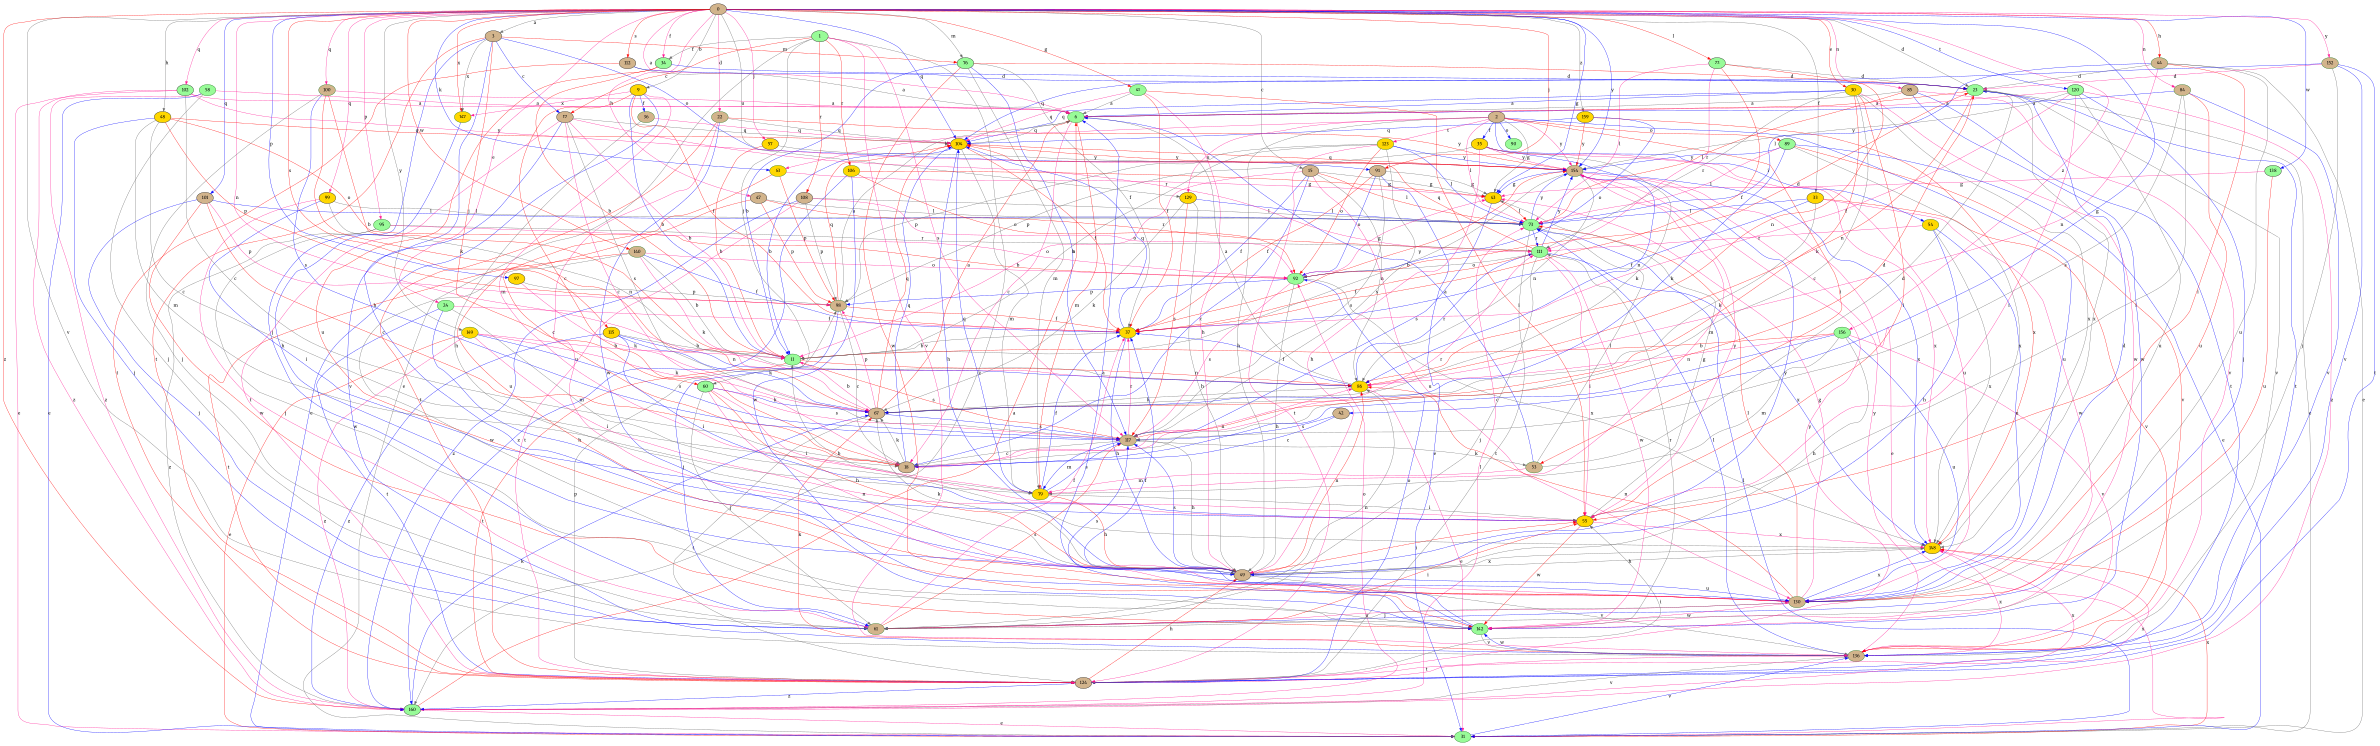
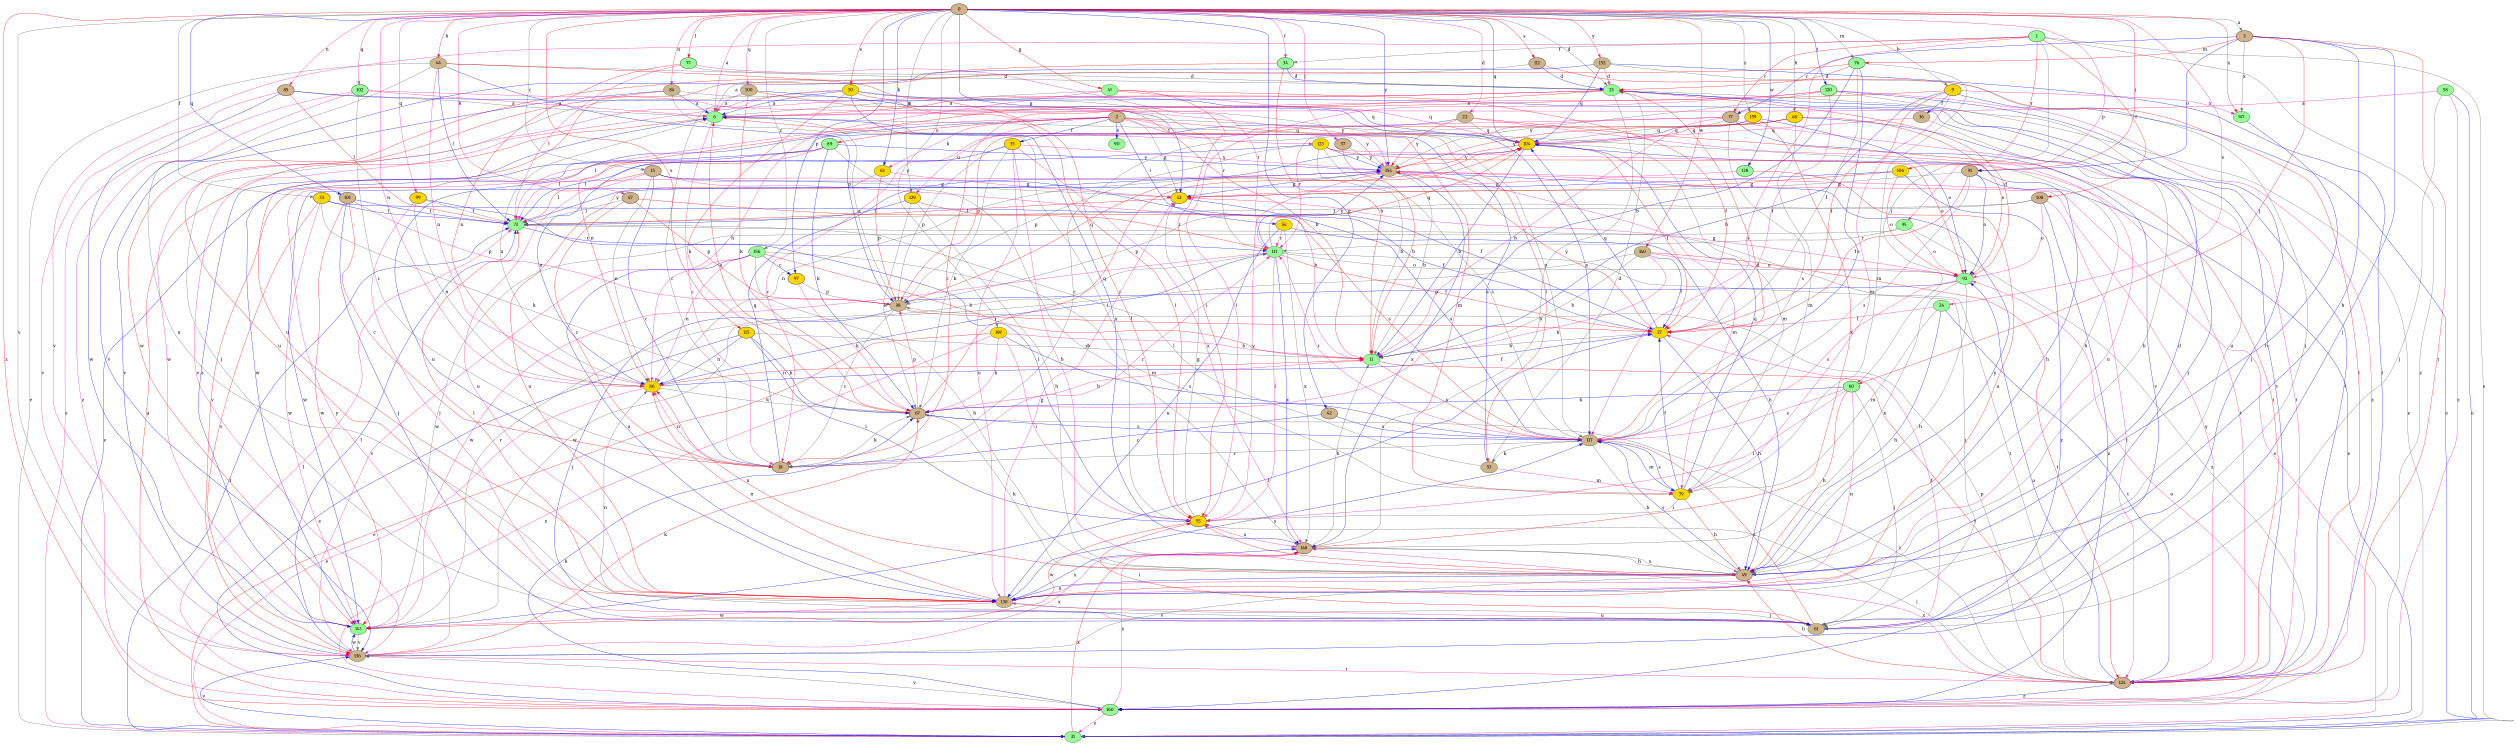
(1903, 30) -> (766, 53)
(463, 117) -> (2241, 117)
none -> (726, 128)
(770, 144) -> (1343, 144)
(1268, 157) -> none
(1513, 267) -> none
(2085, 283) -> (1103, 283)
(1200, 322) -> (793, 149)
(1130, 388) -> (1404, 405)
(1376, 405) -> (775, 264)
(2268, 425) -> (633, 121)
(1932, 548) -> (1304, 548)
